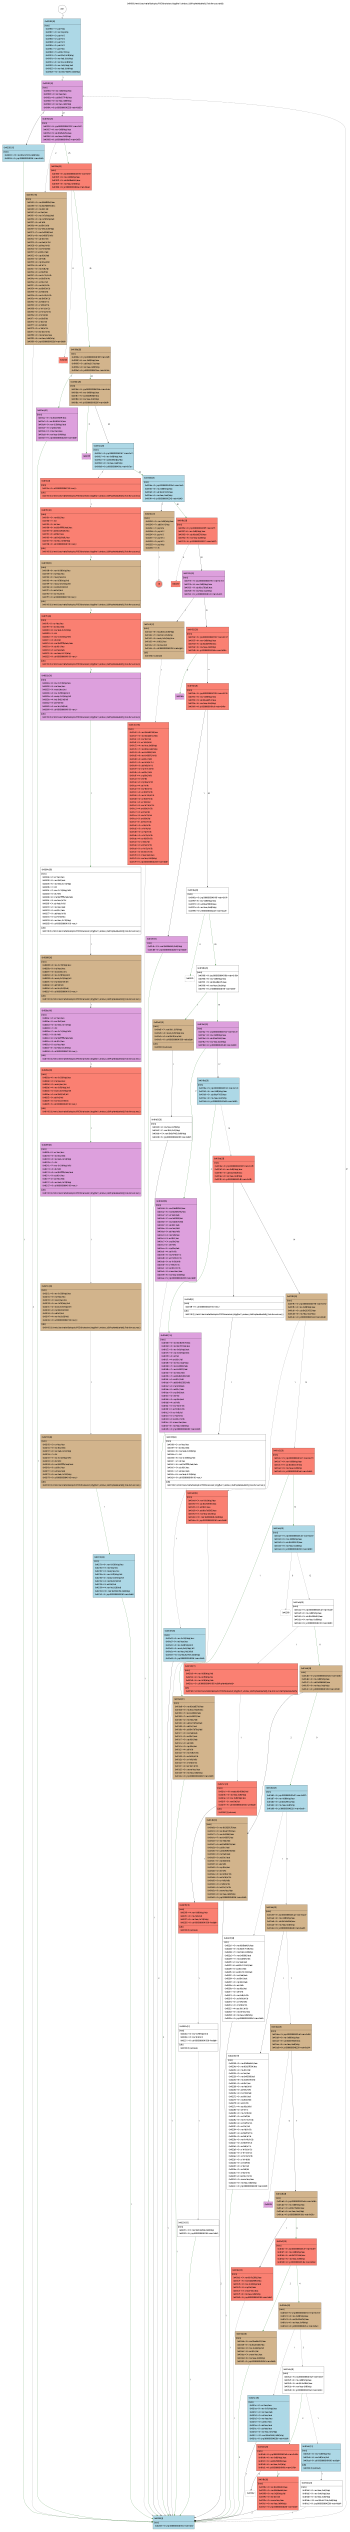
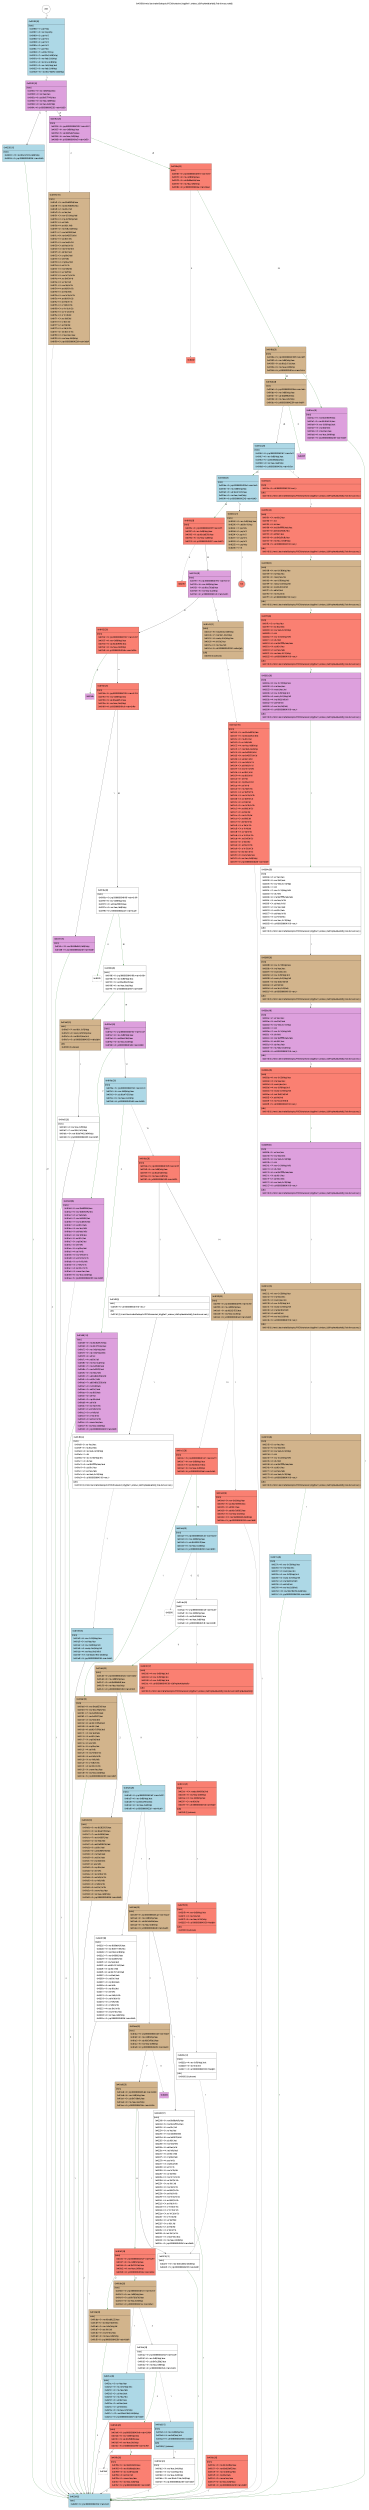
(273, 2242) -> (139, 2186)
